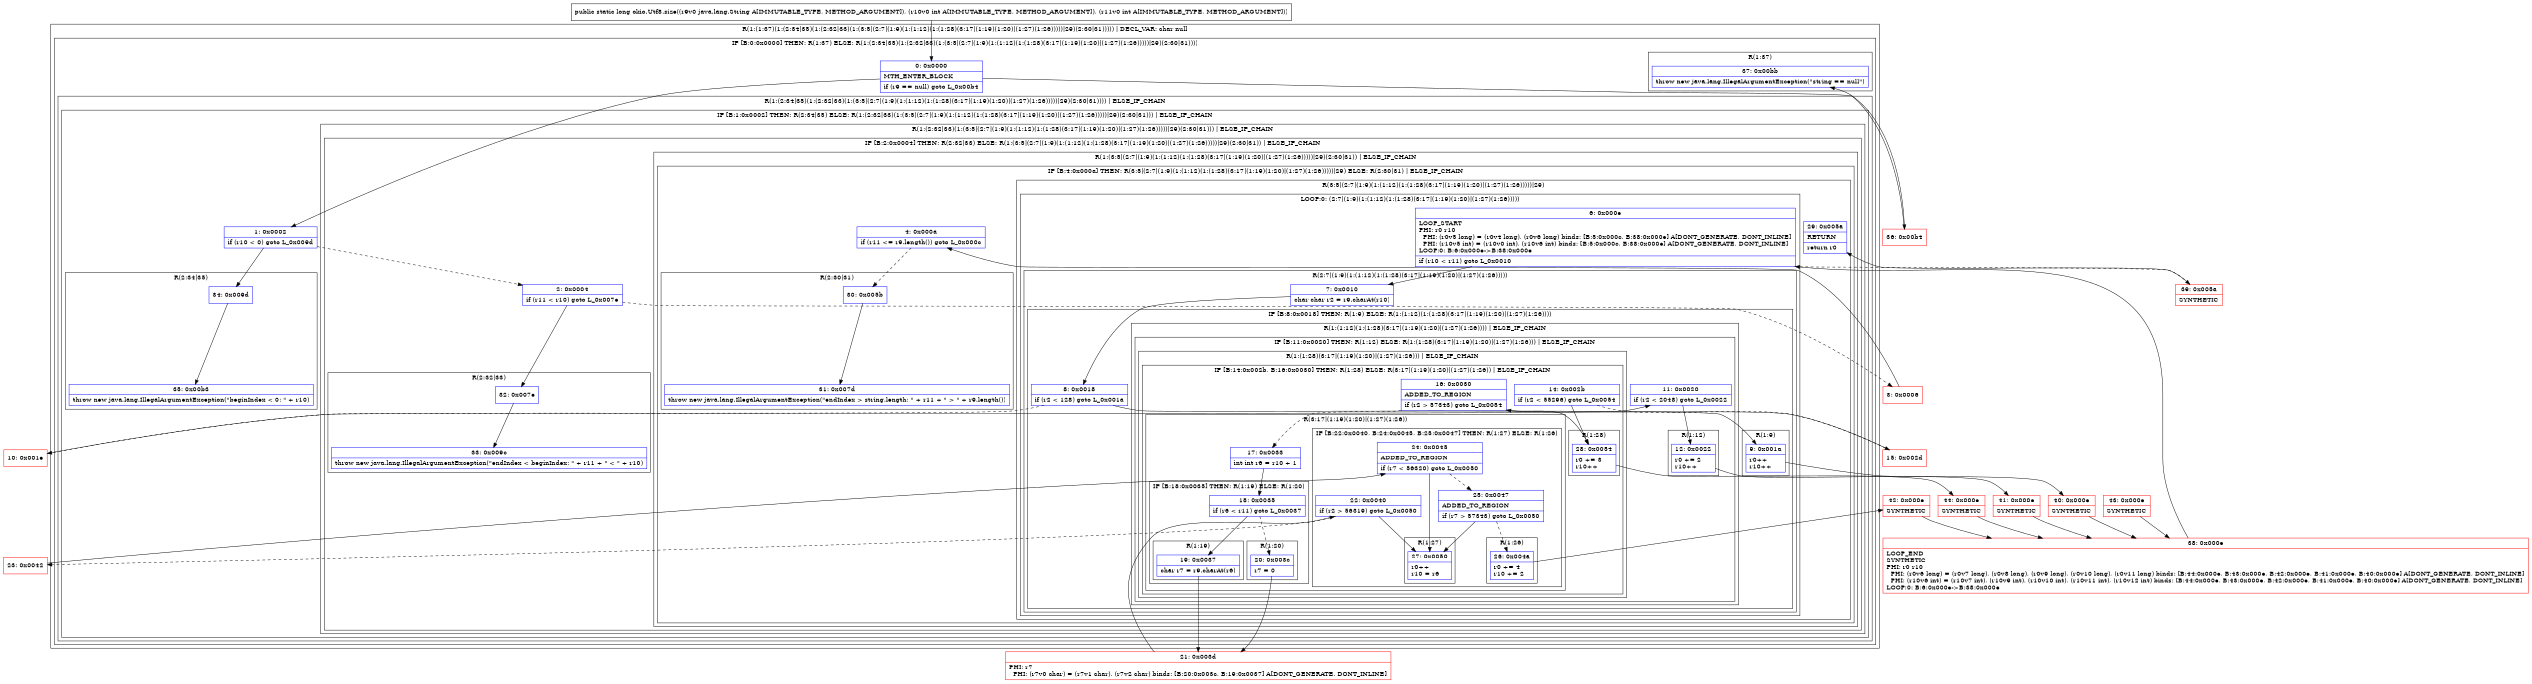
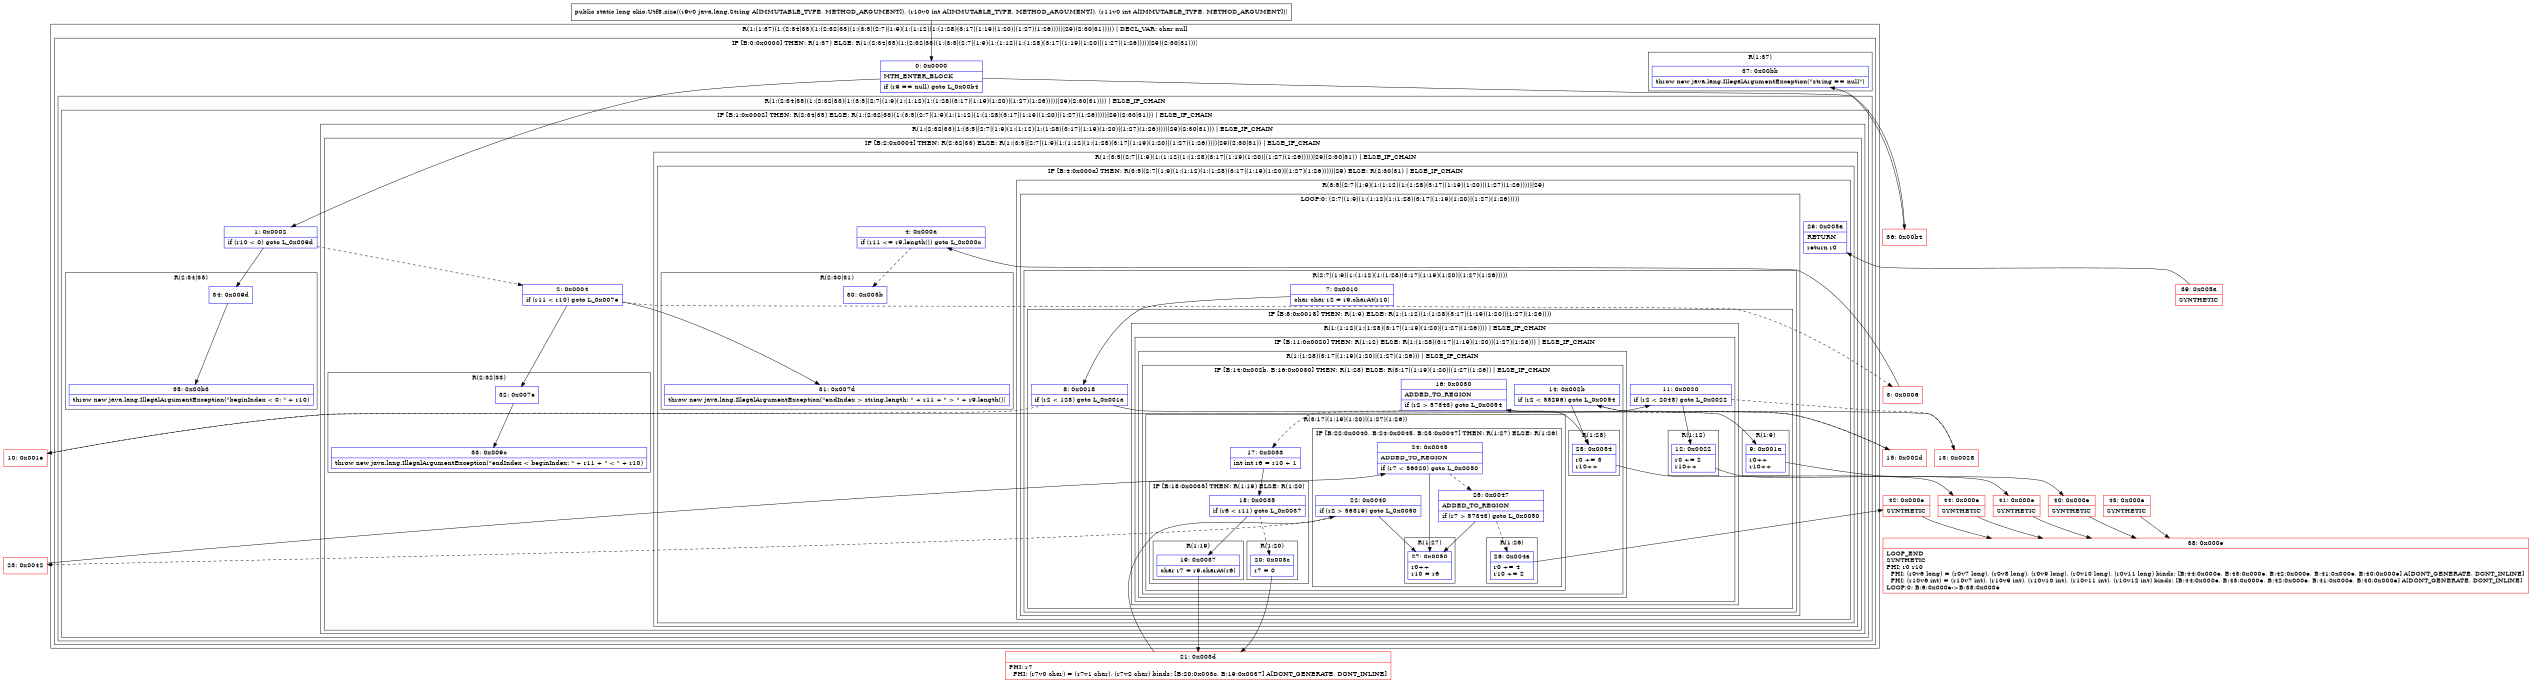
(1605, 237) -> none
(852, 342) -> (722, 336)
none -> (1957, 458)
